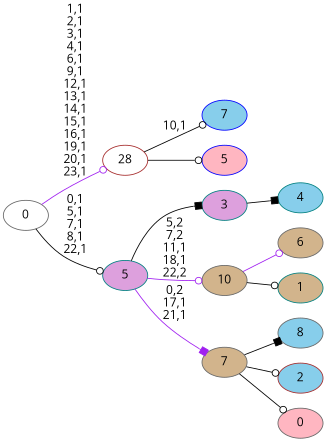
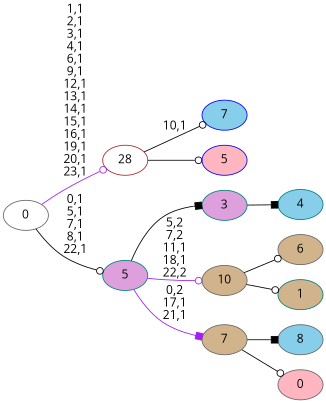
(260, 263) -> (259, 266)
(300, 378) -> none
